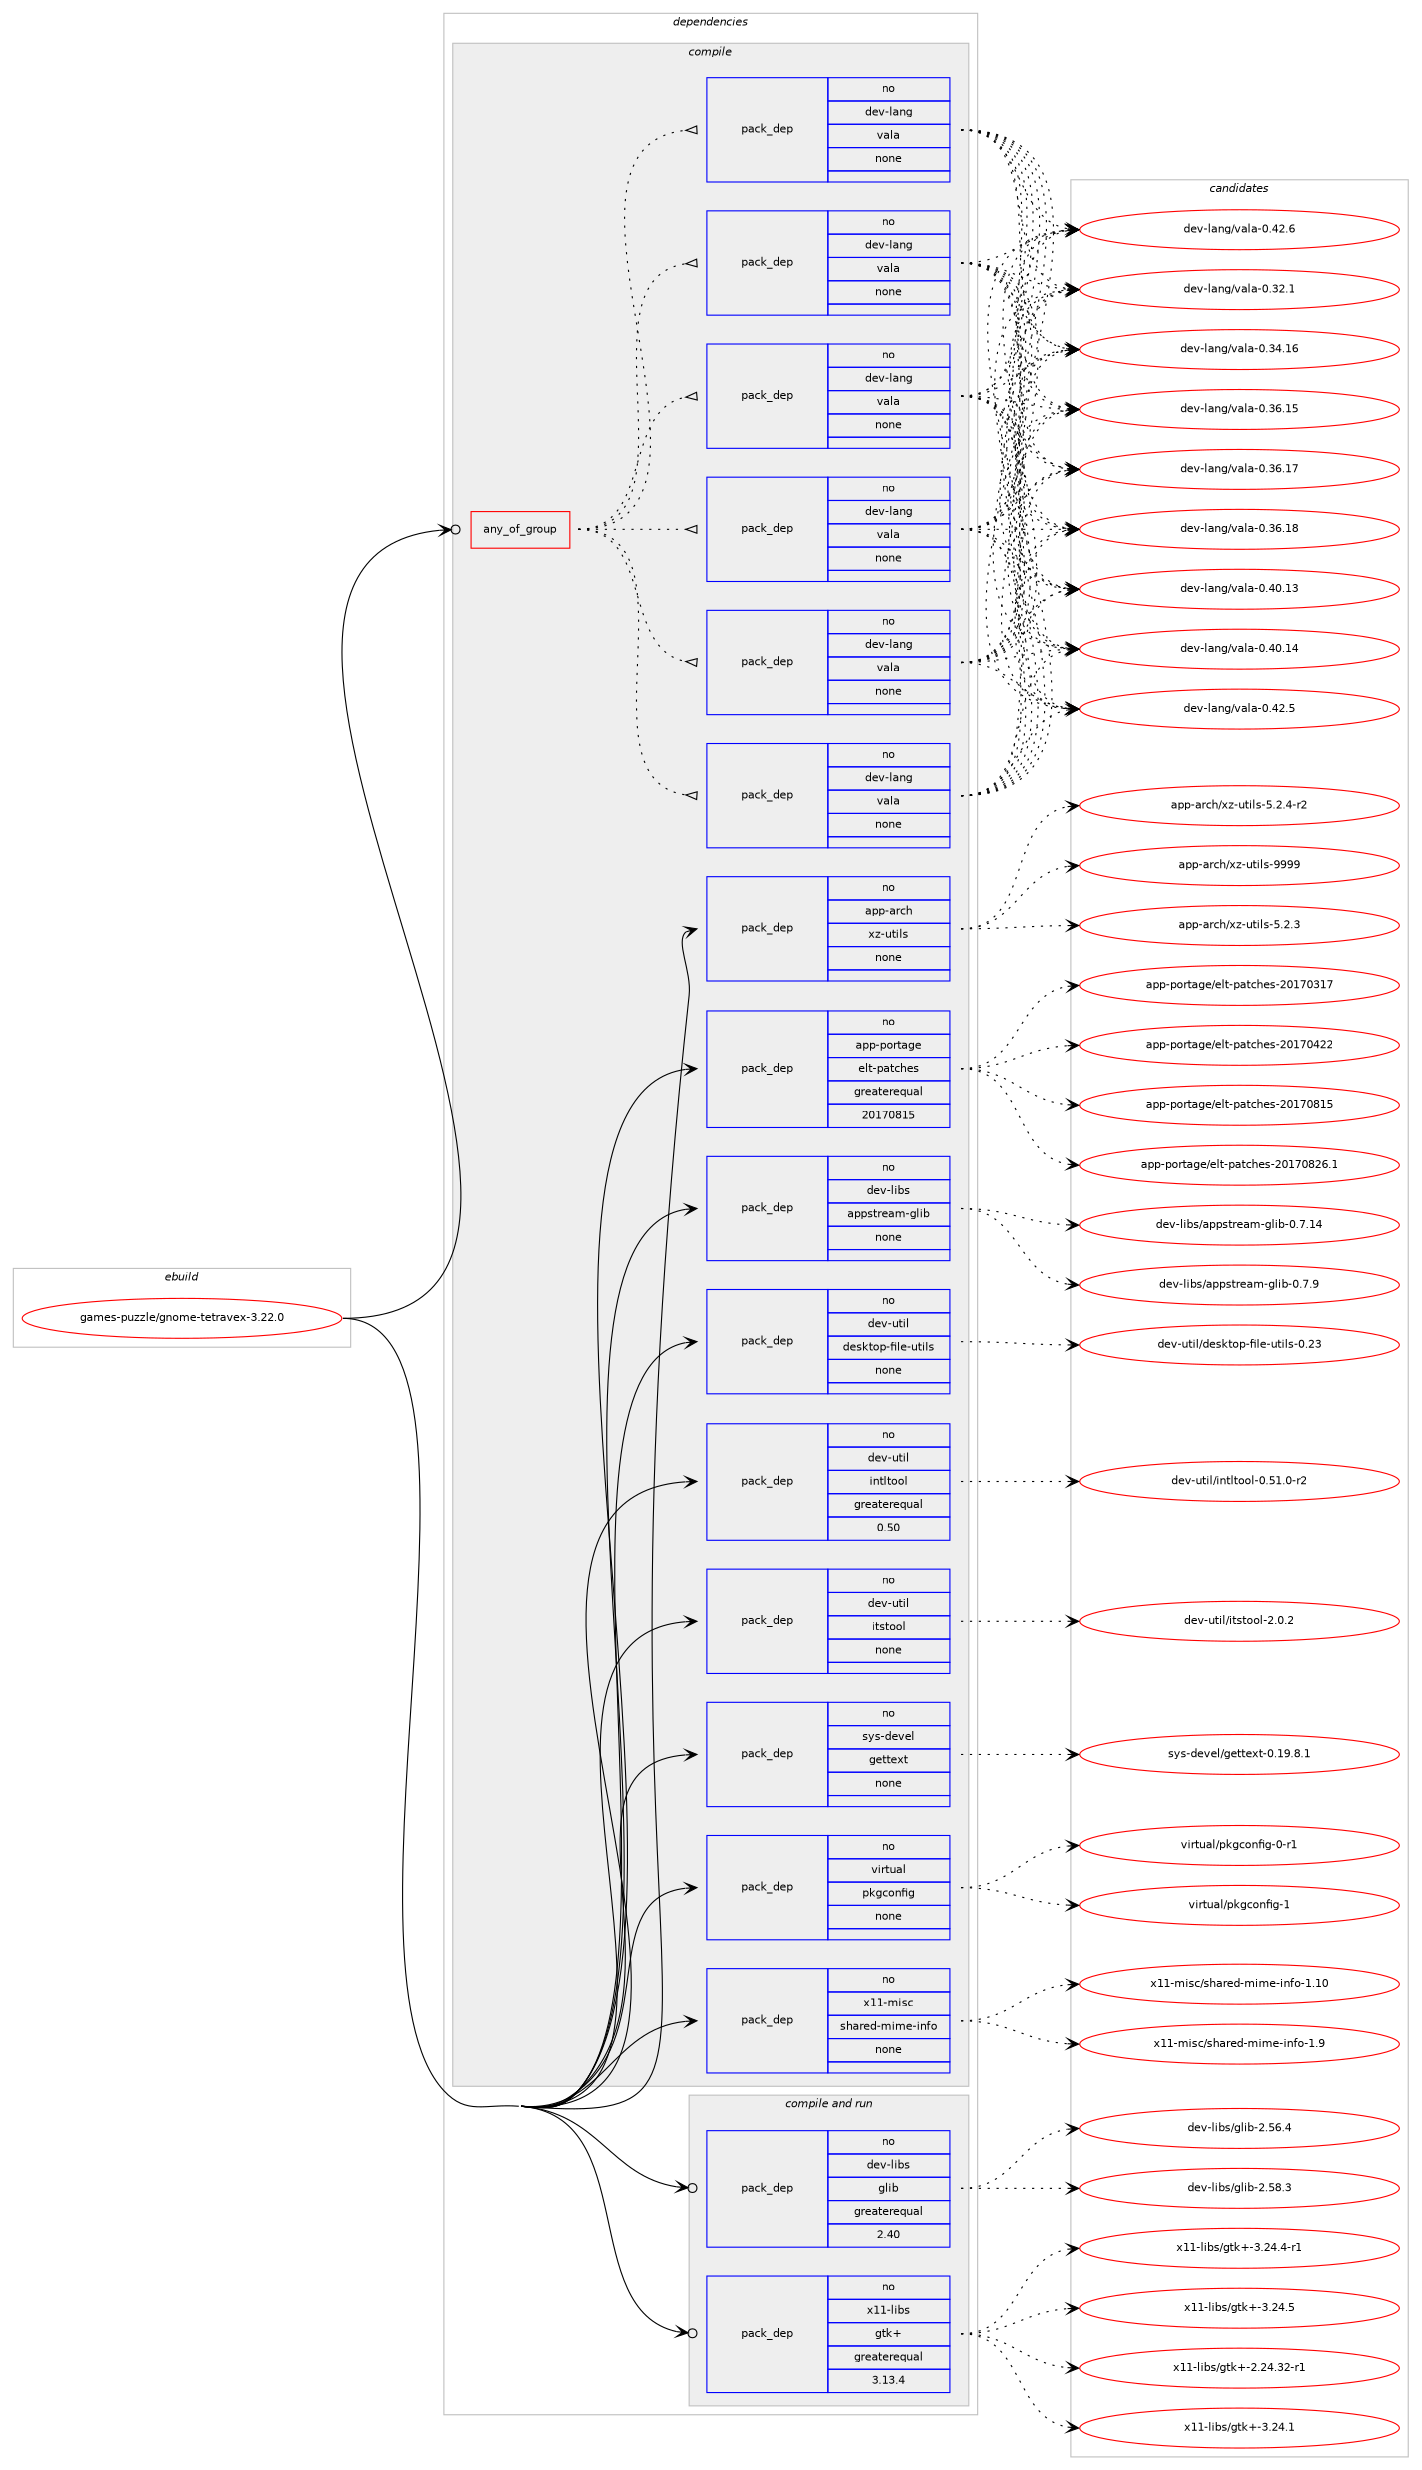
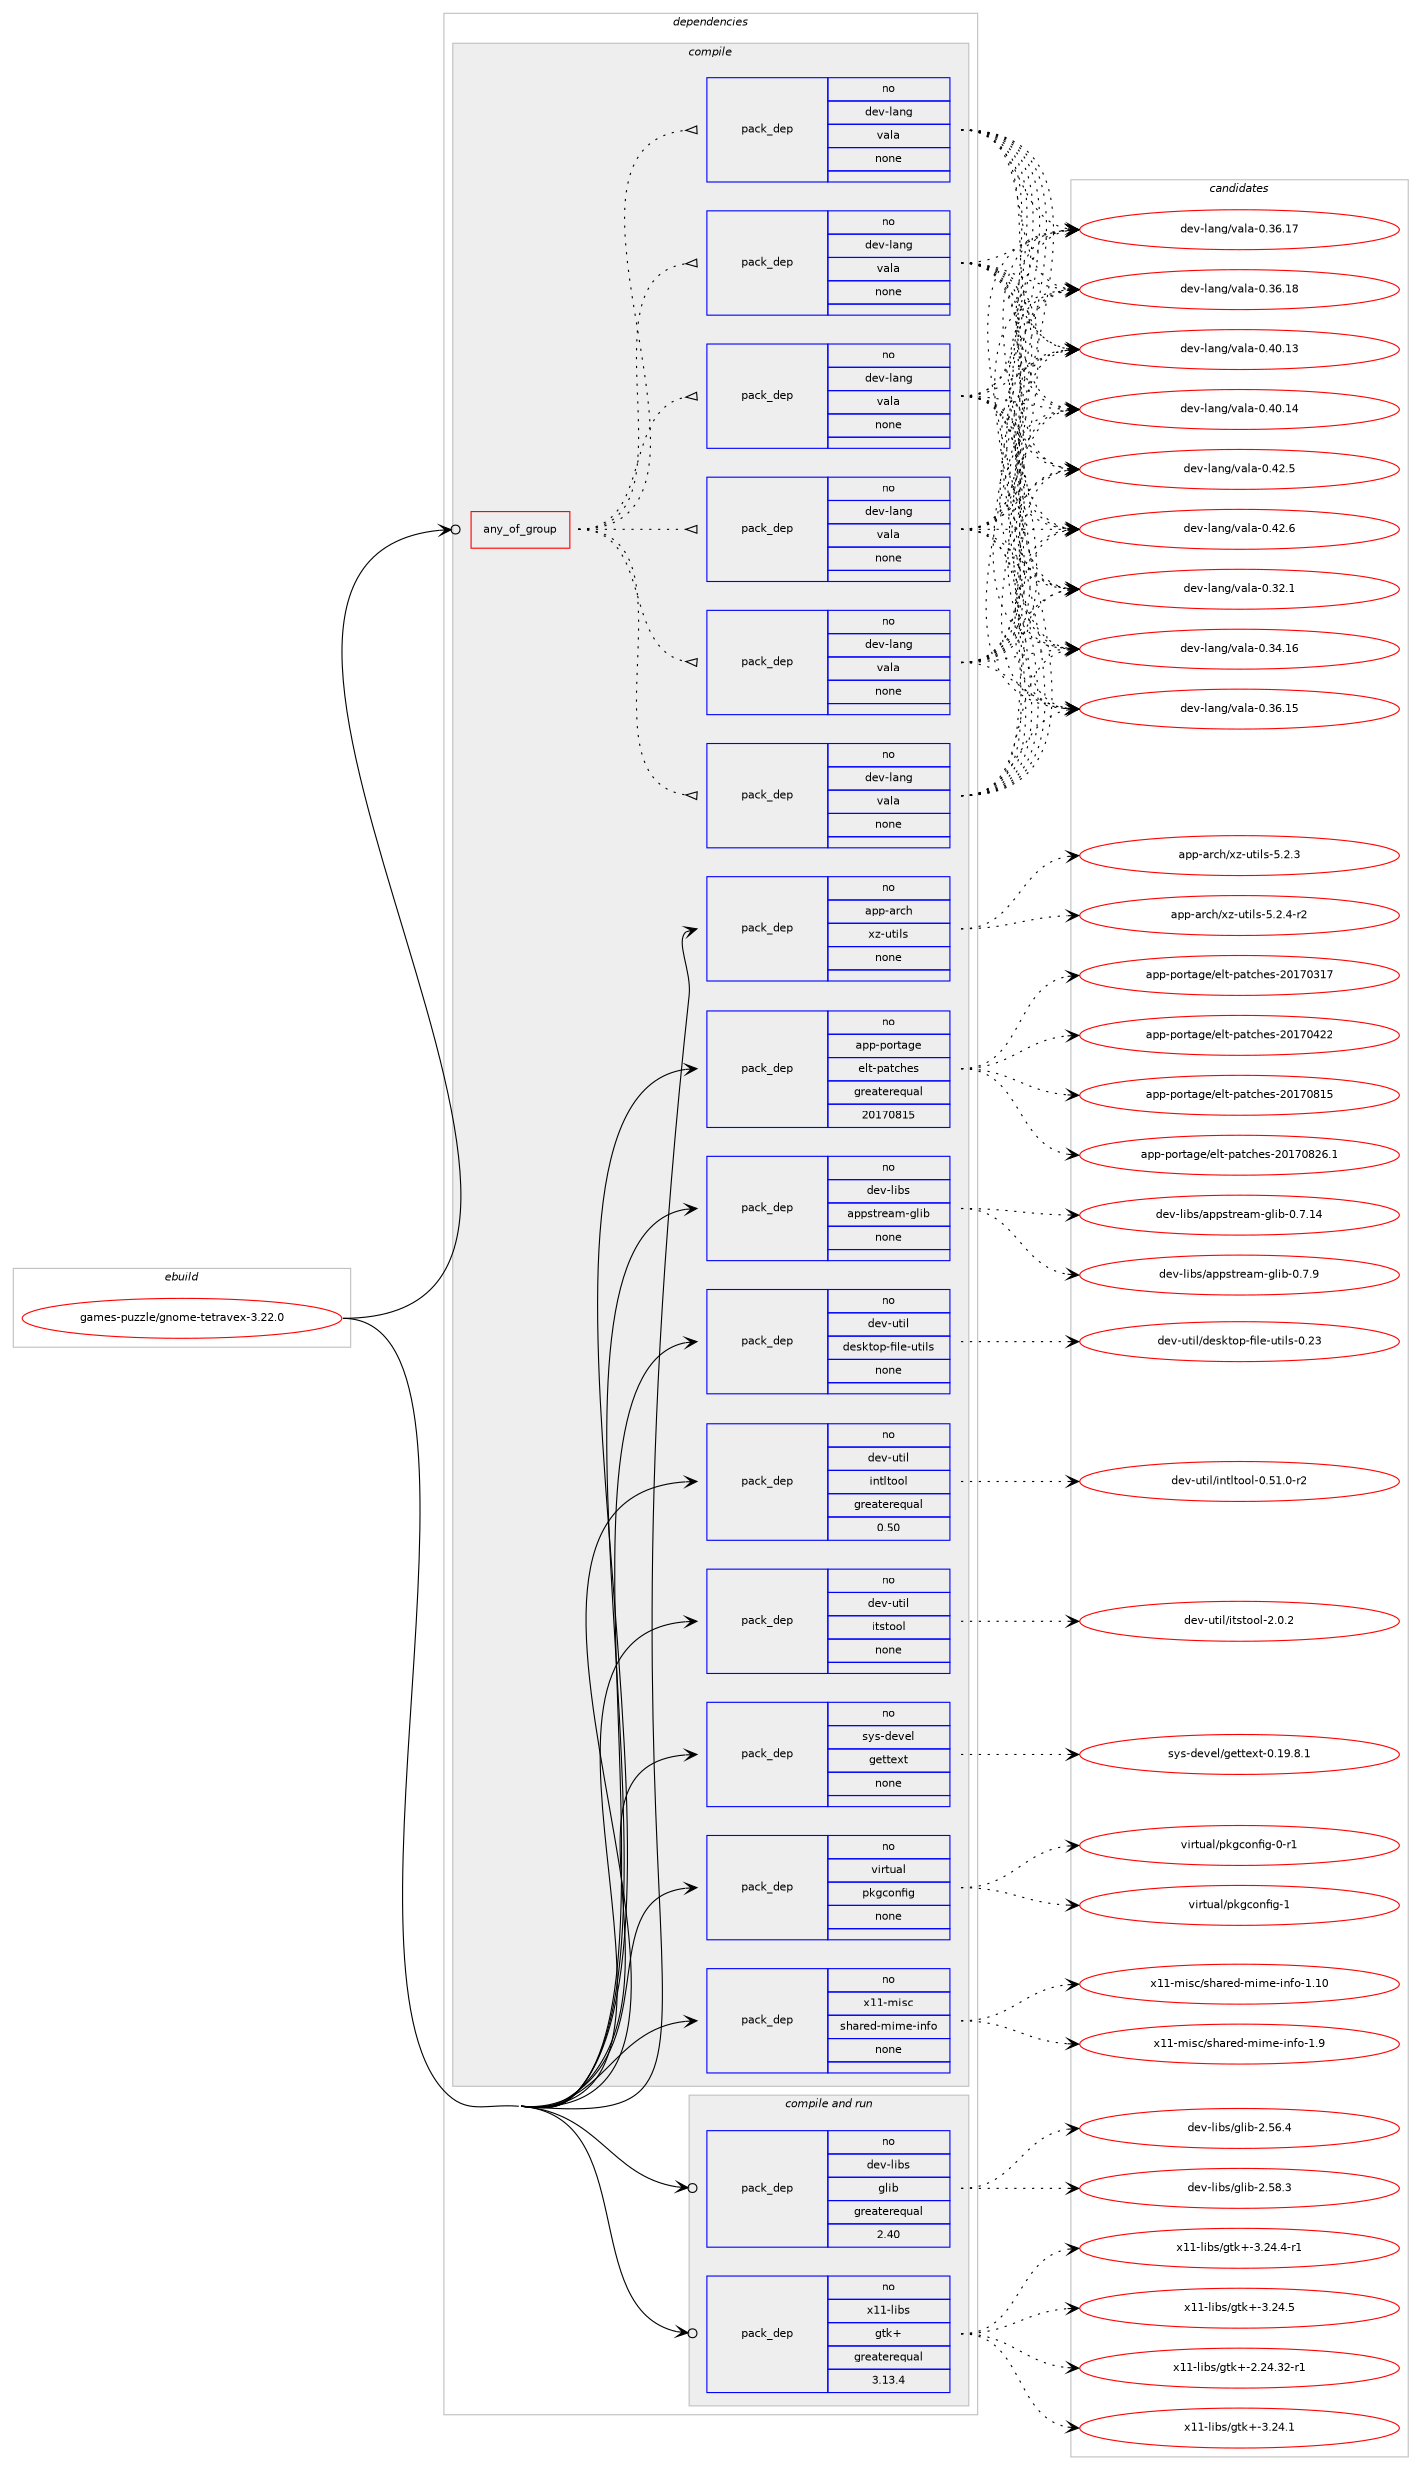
(1240, 866) -> none
